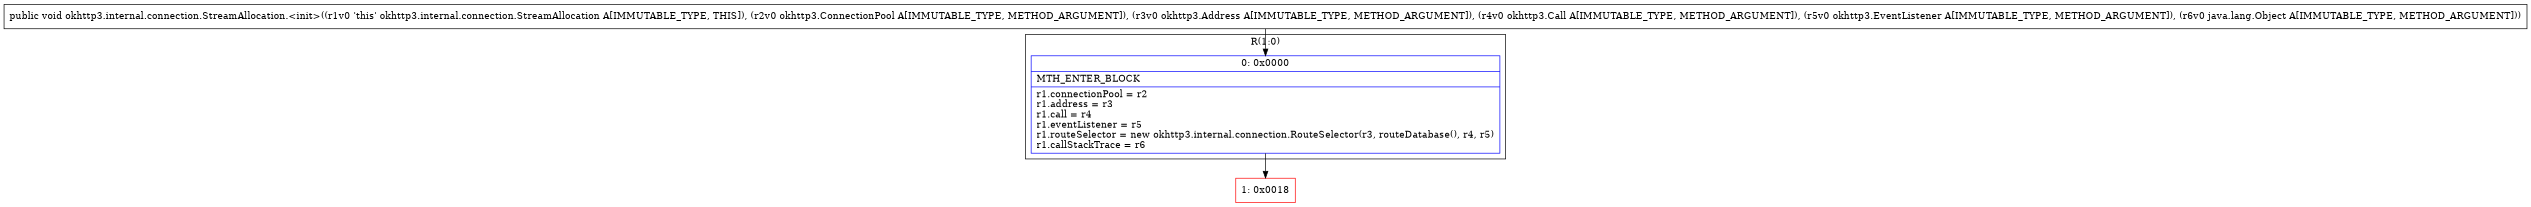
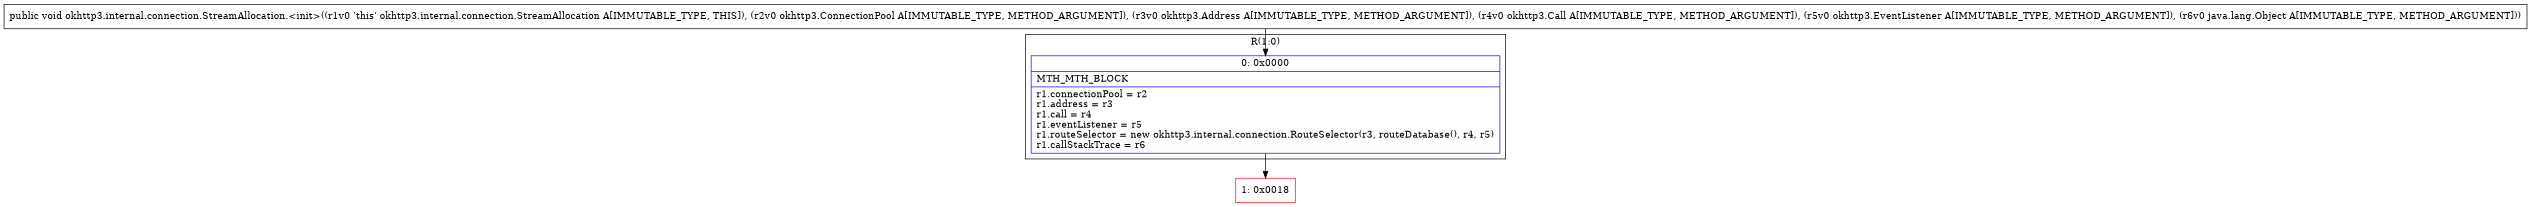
(1089, 79) -> (1083, 79)
